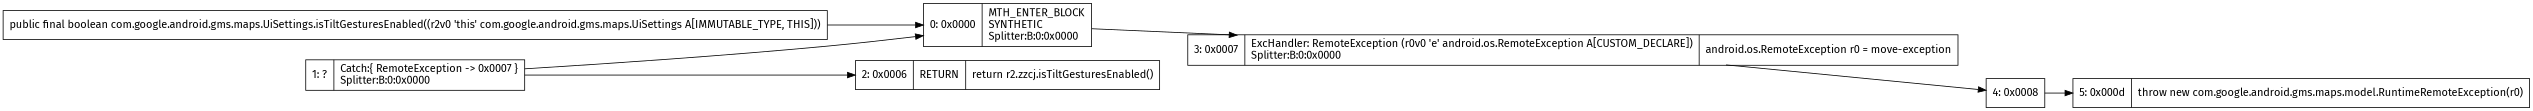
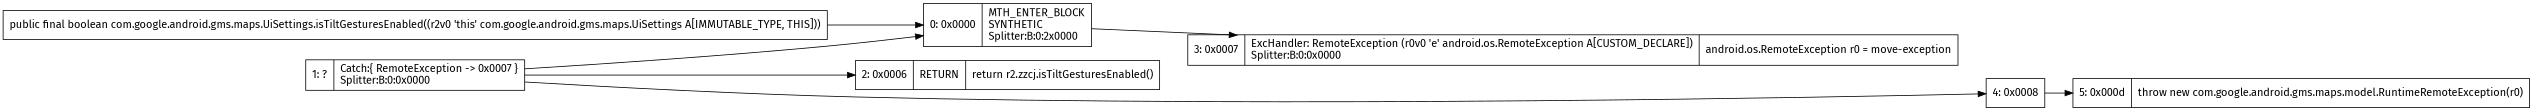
(1033, 36) -> (1033, 36)
(1852, 77) -> (1251, 102)
